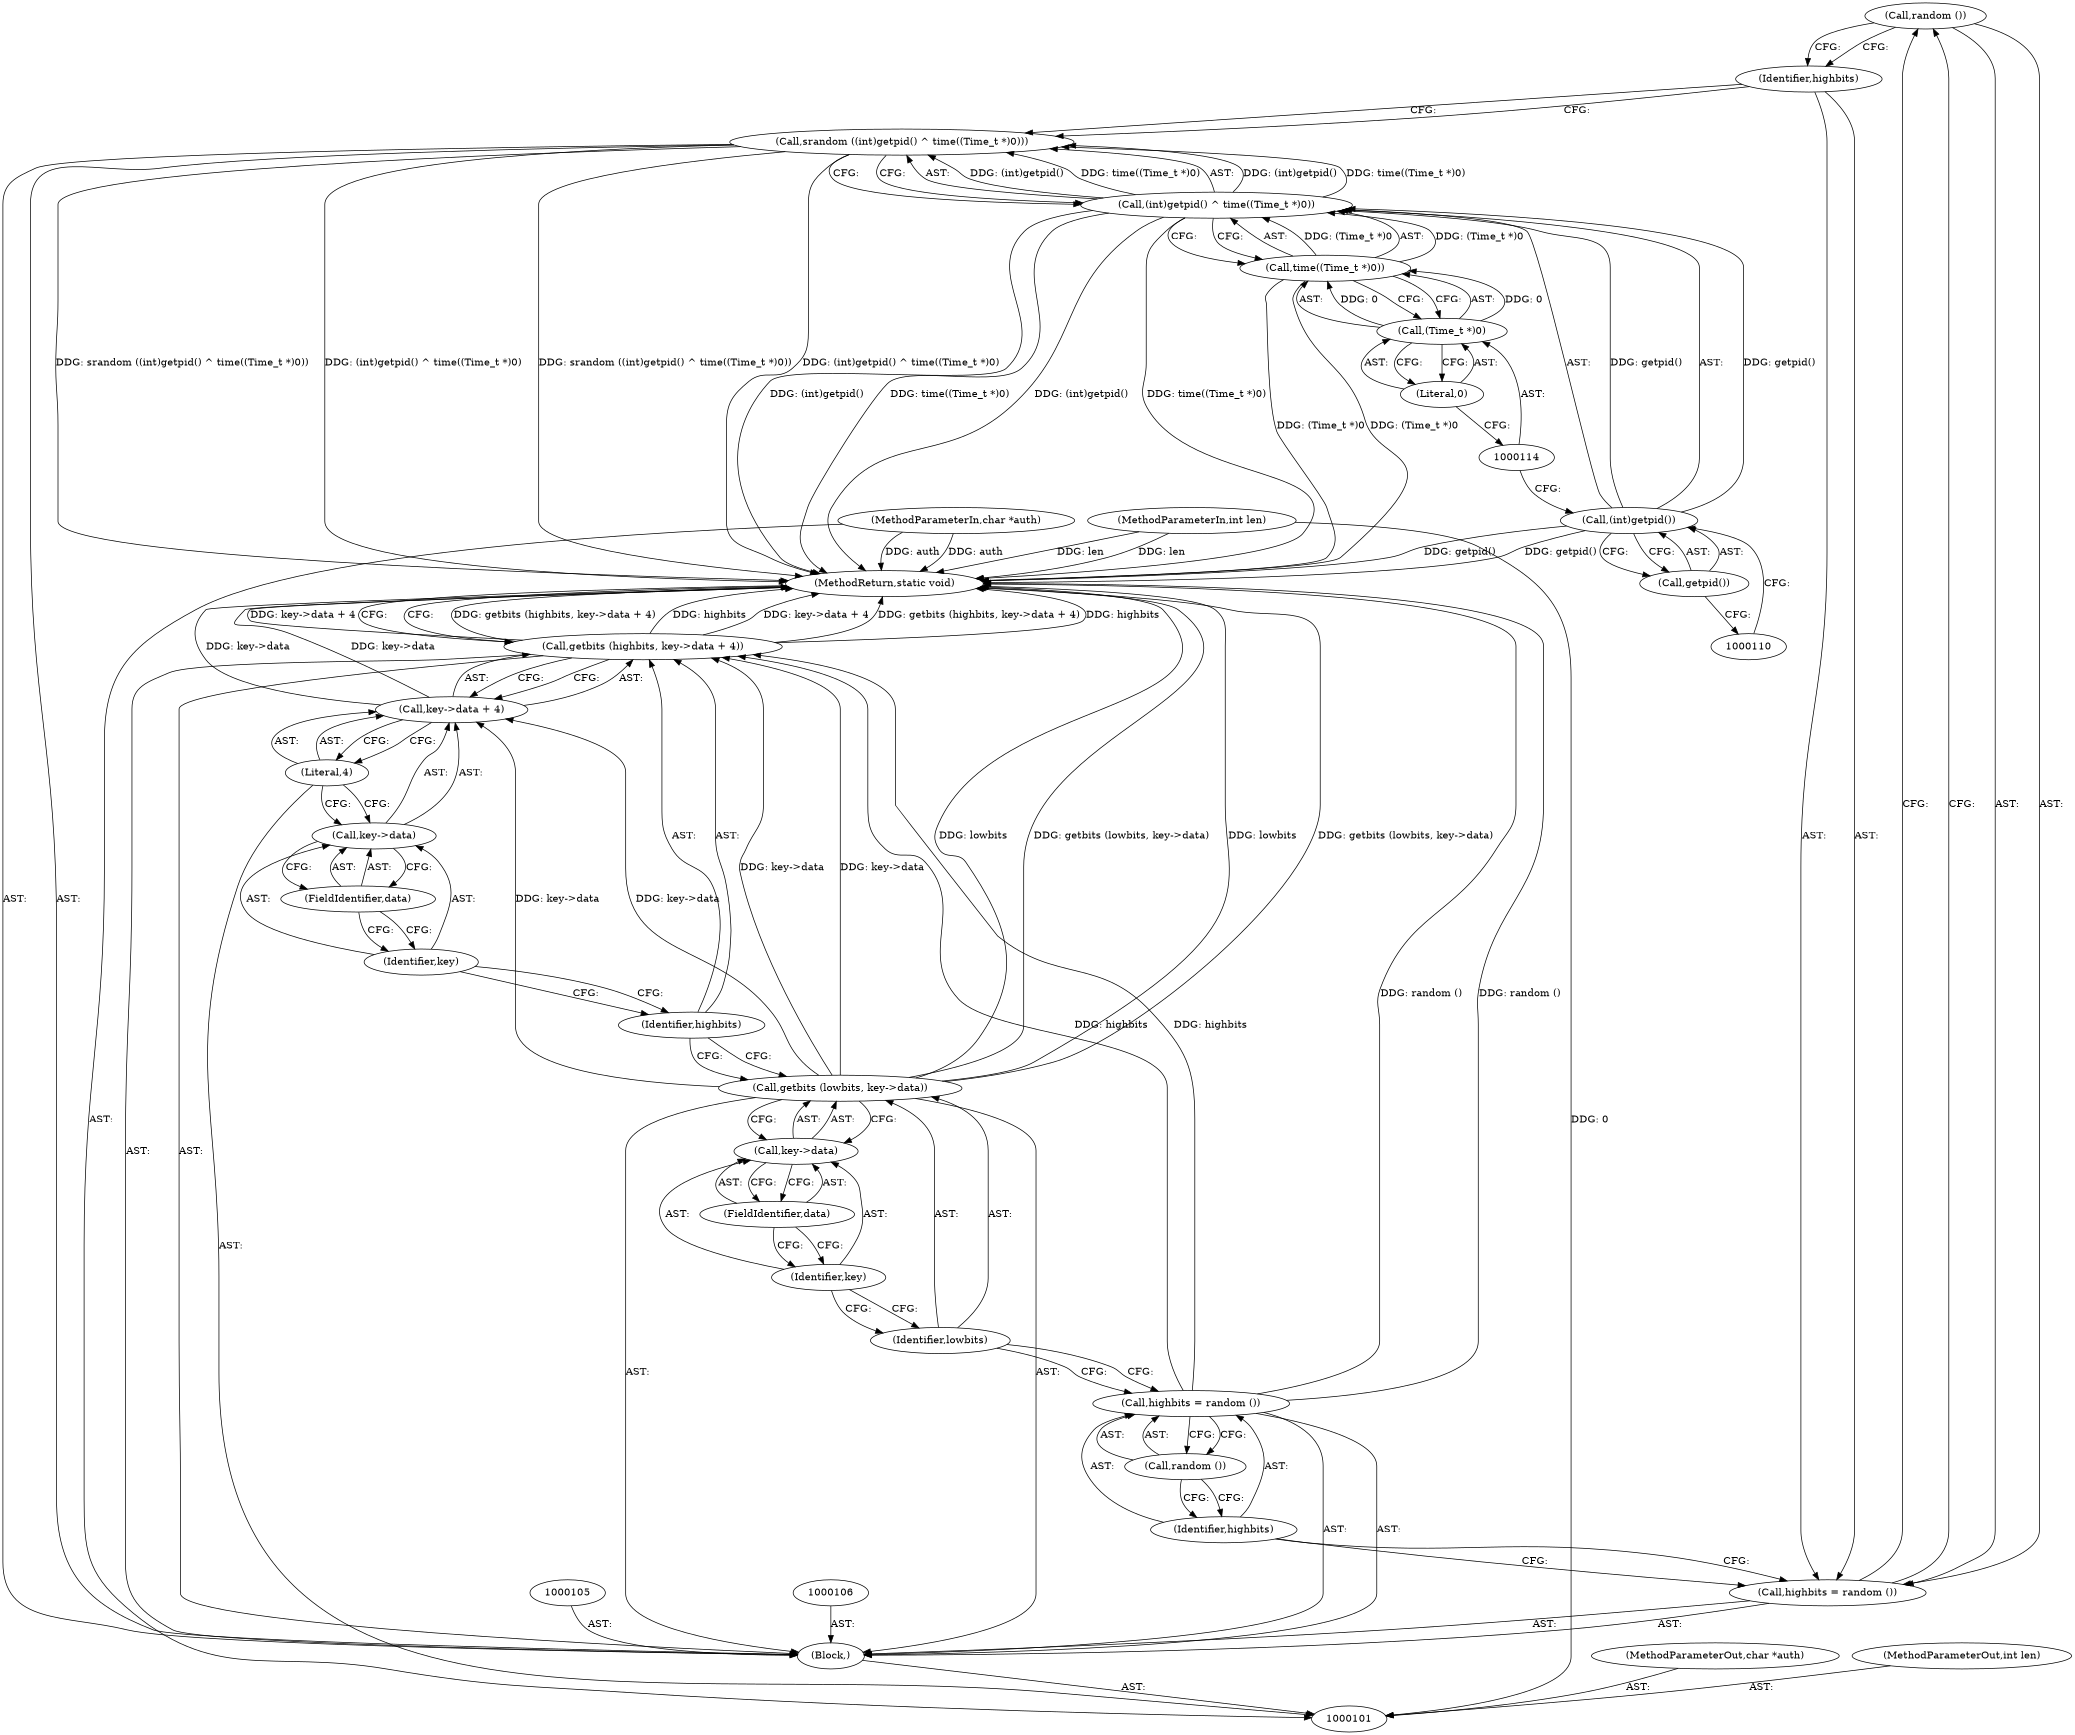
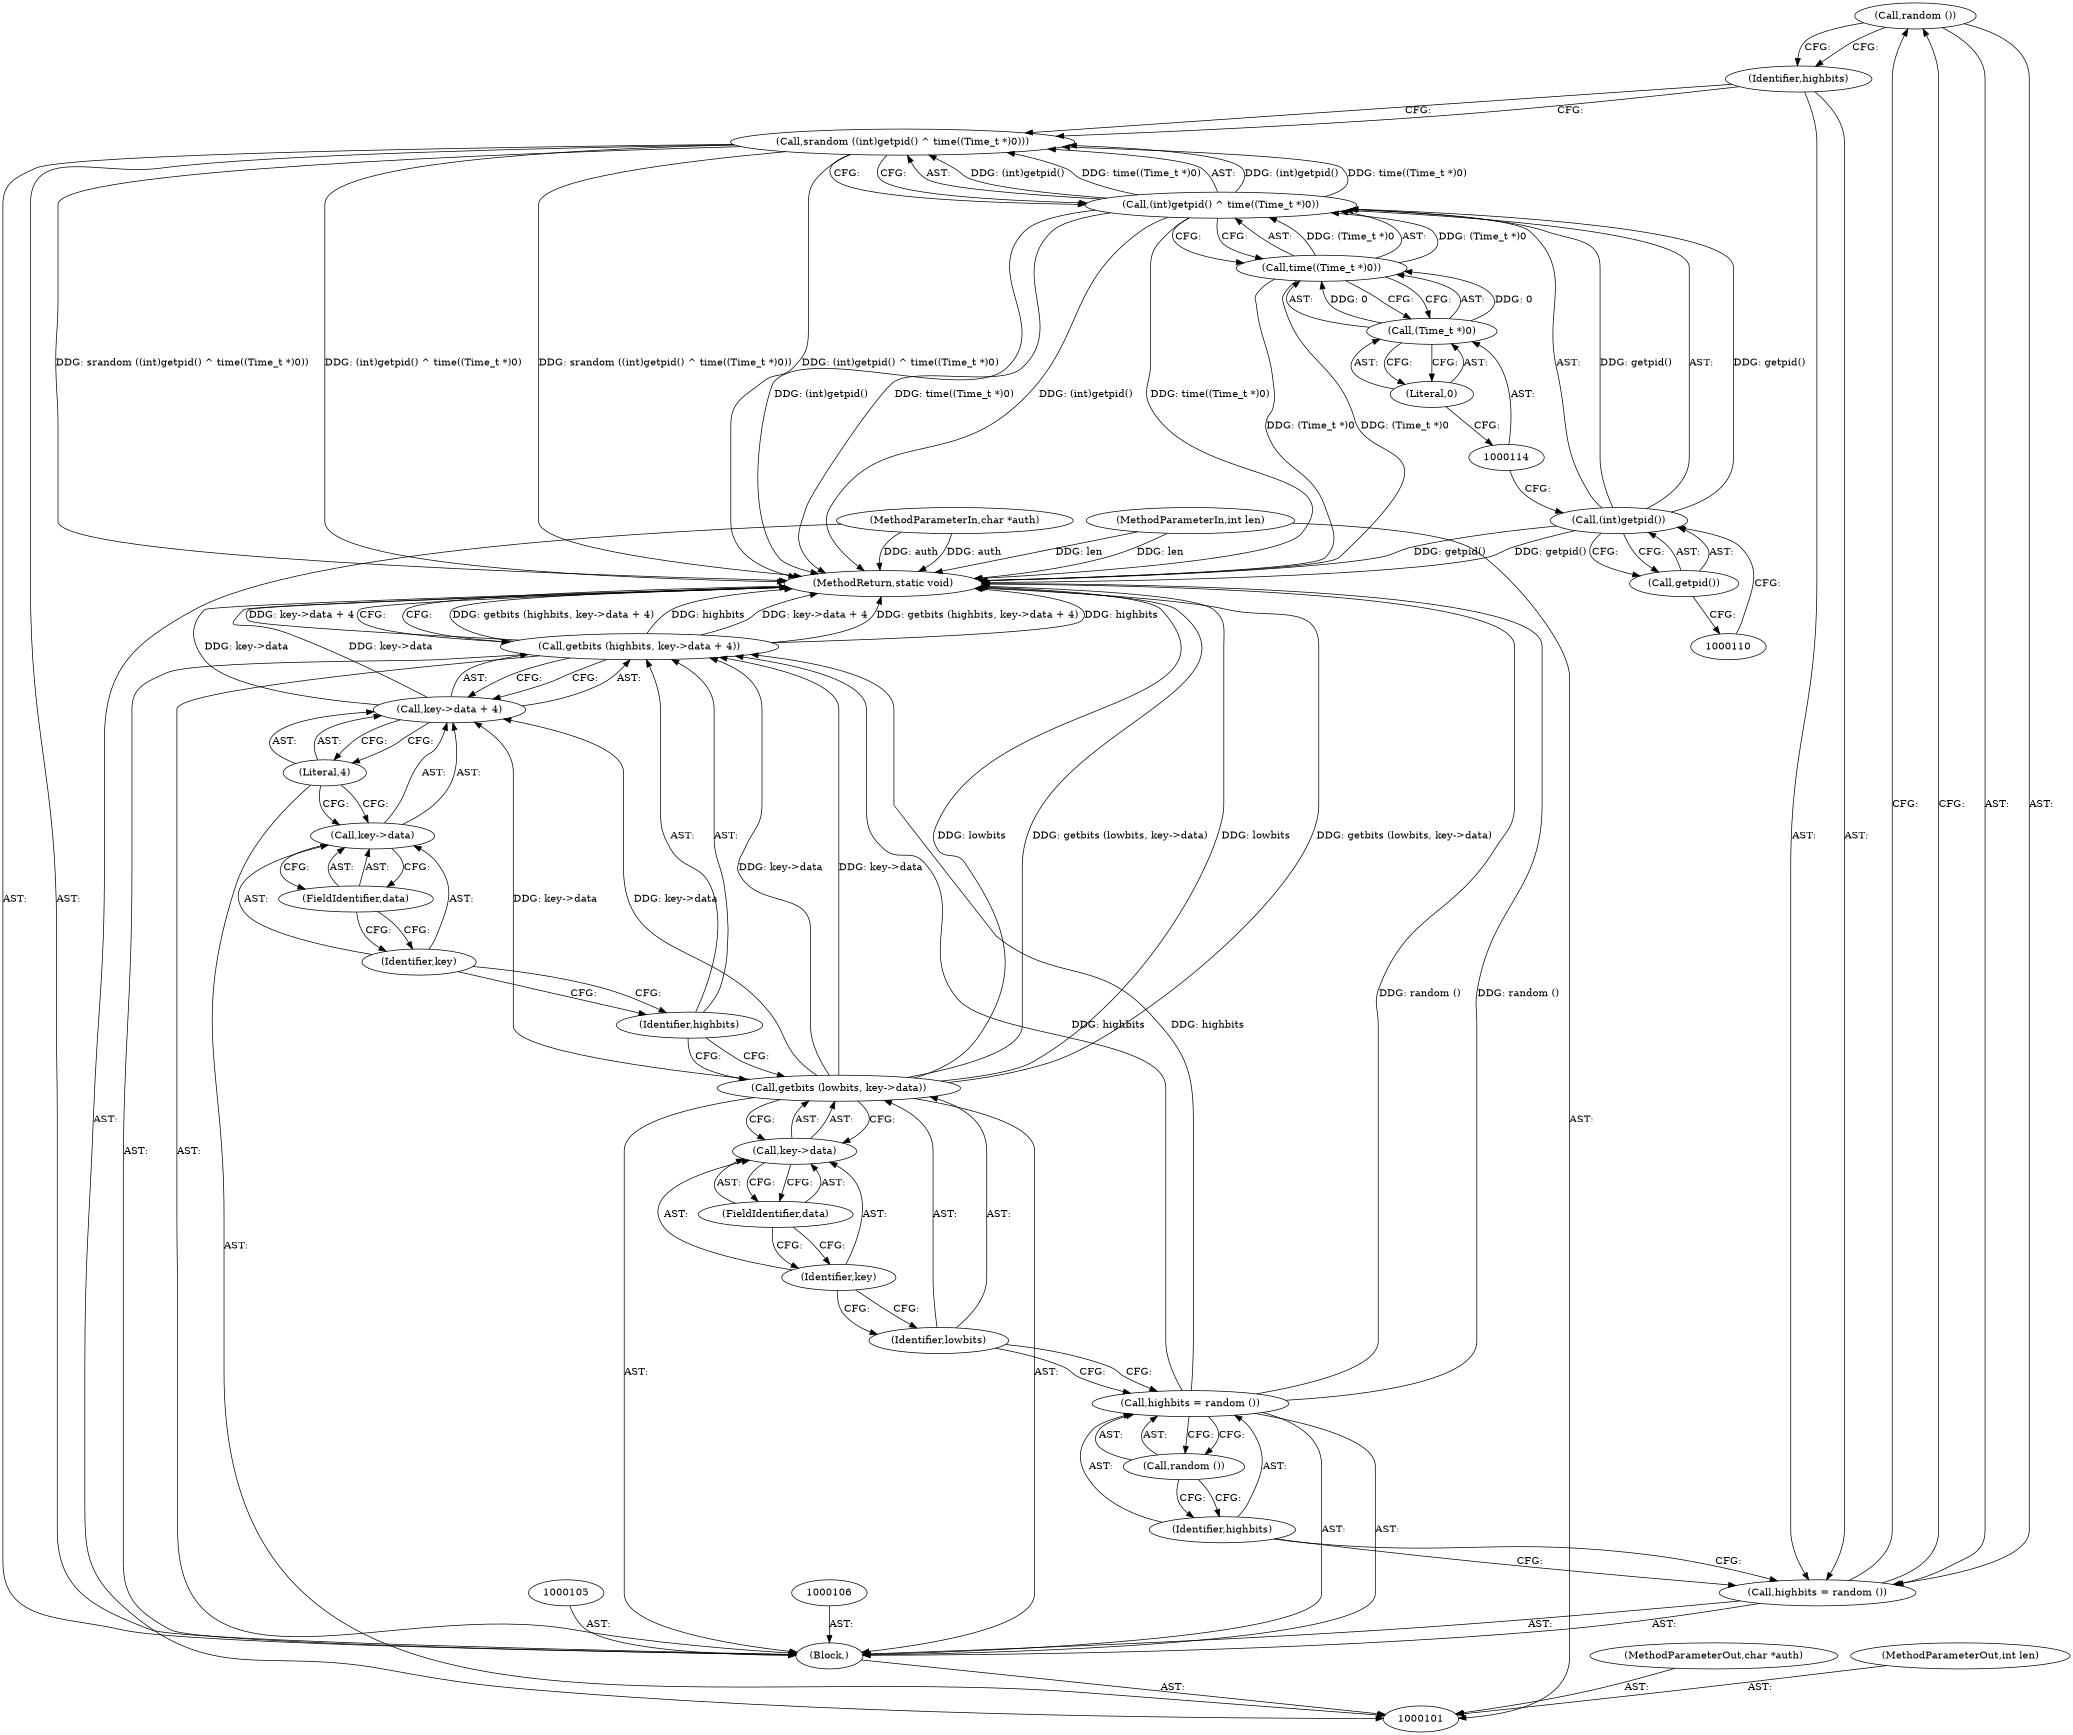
(1590, 1120) -> (1583, 1120)
